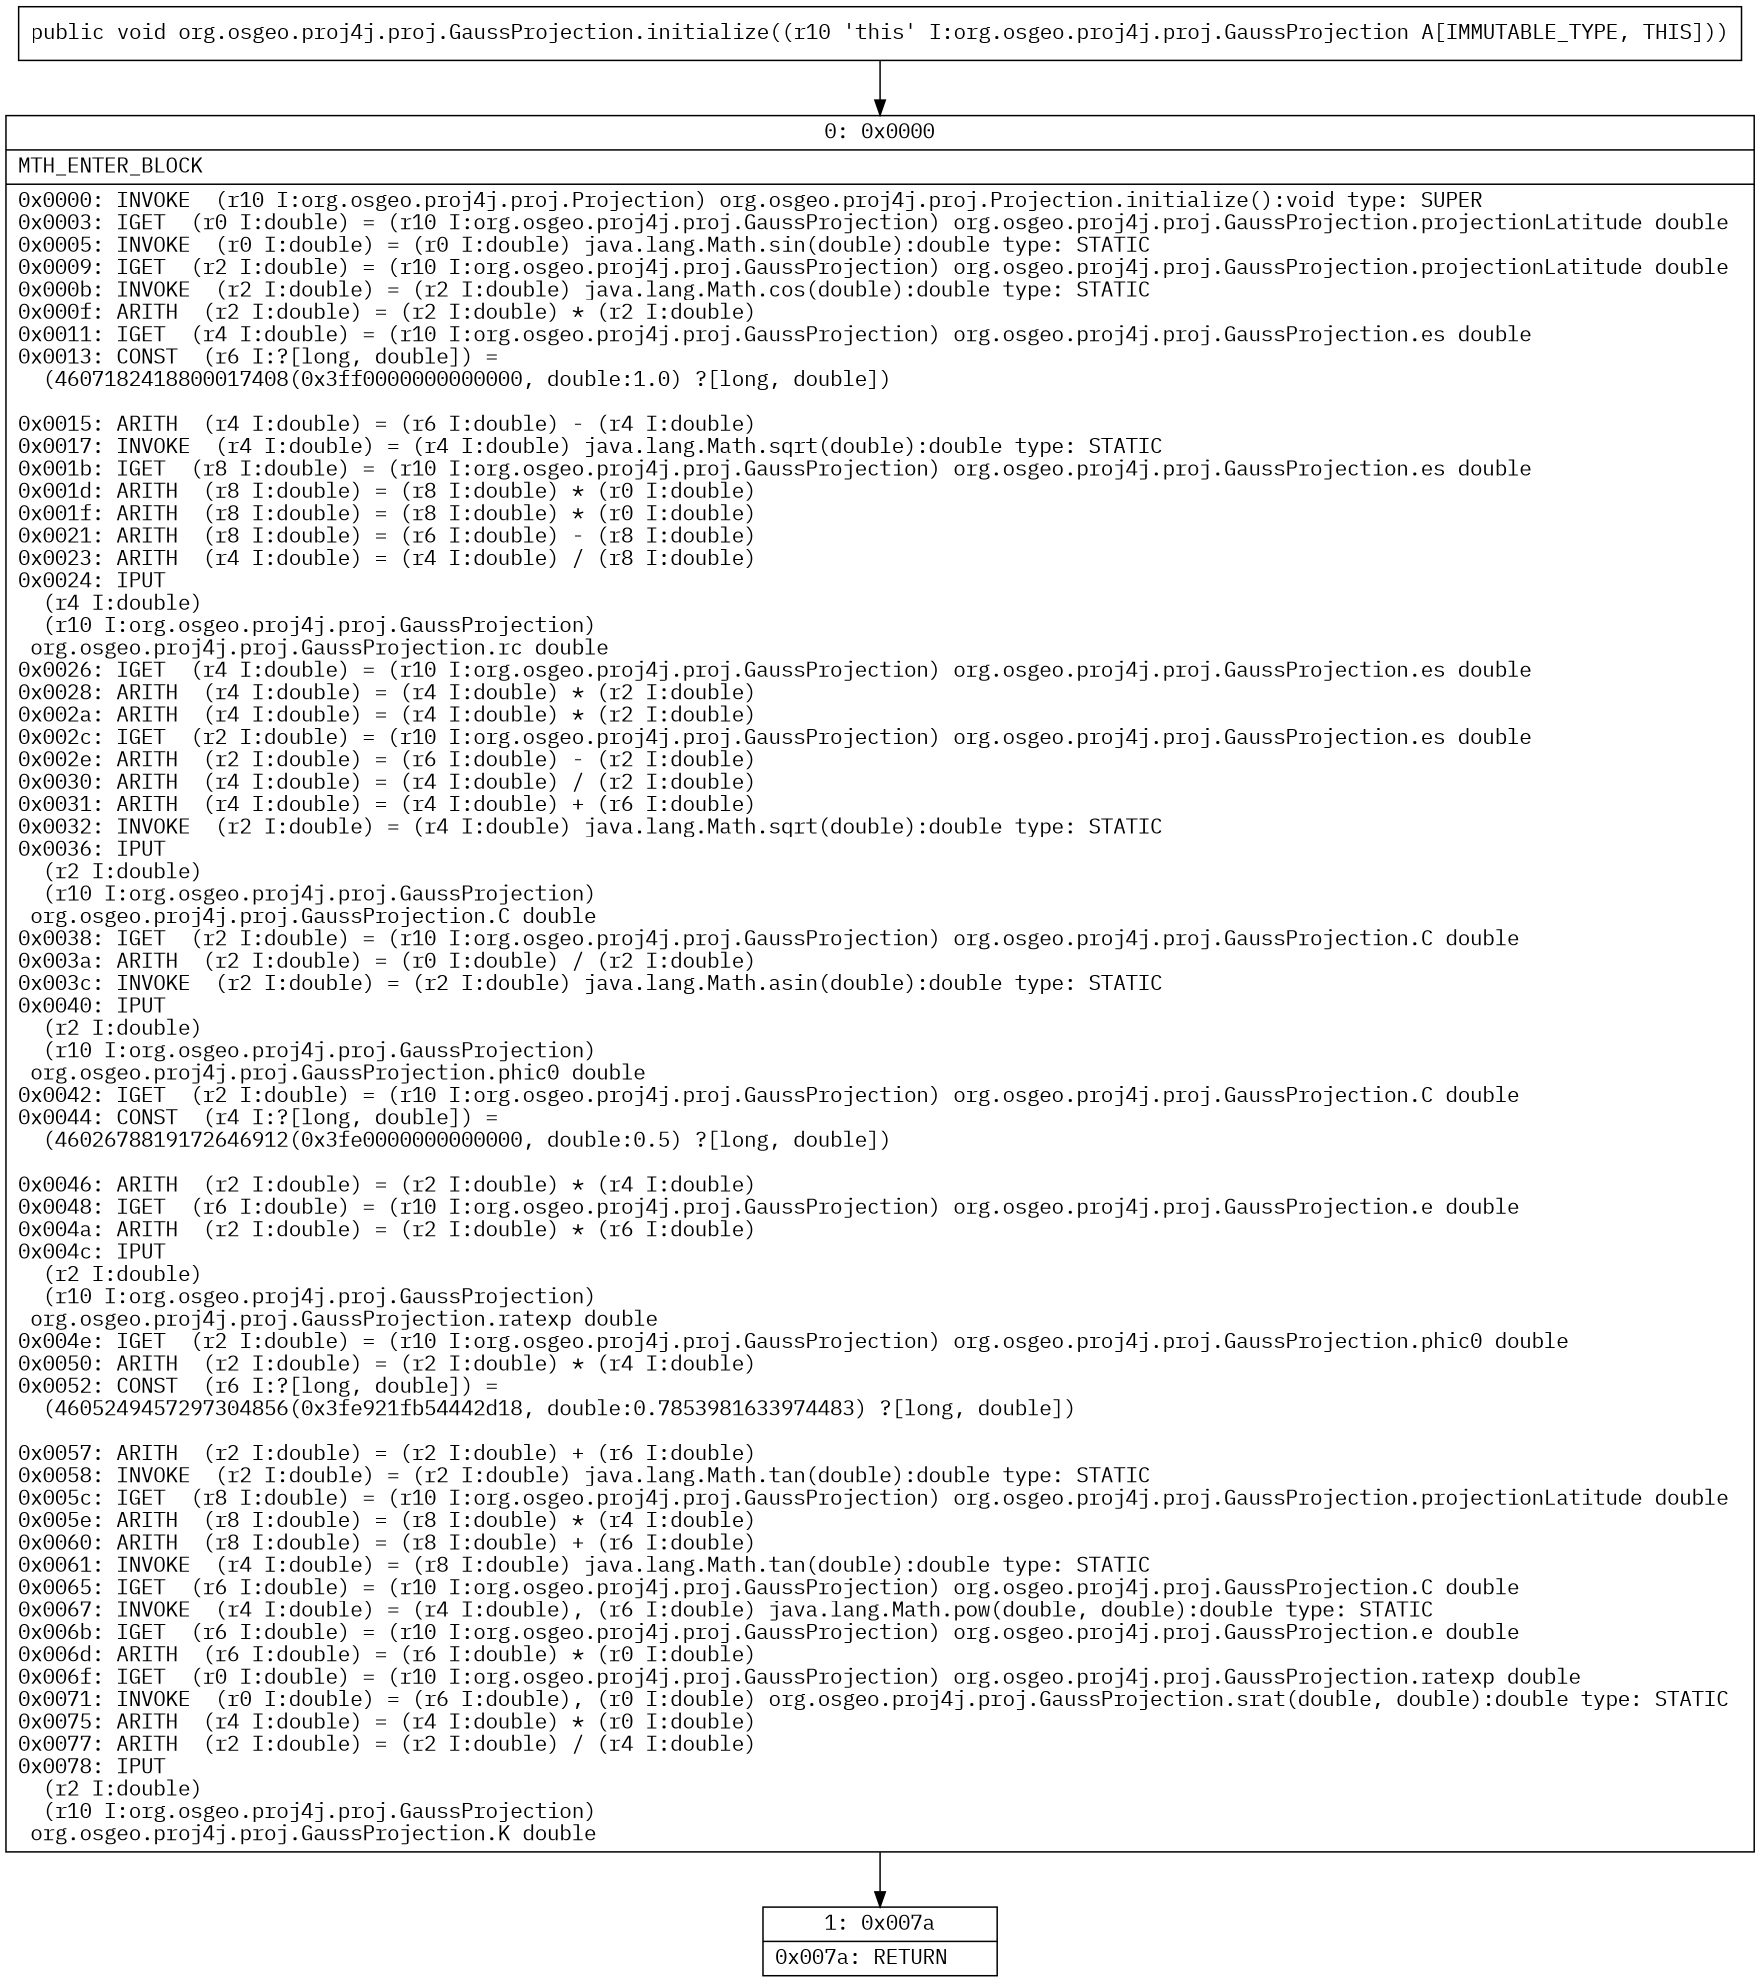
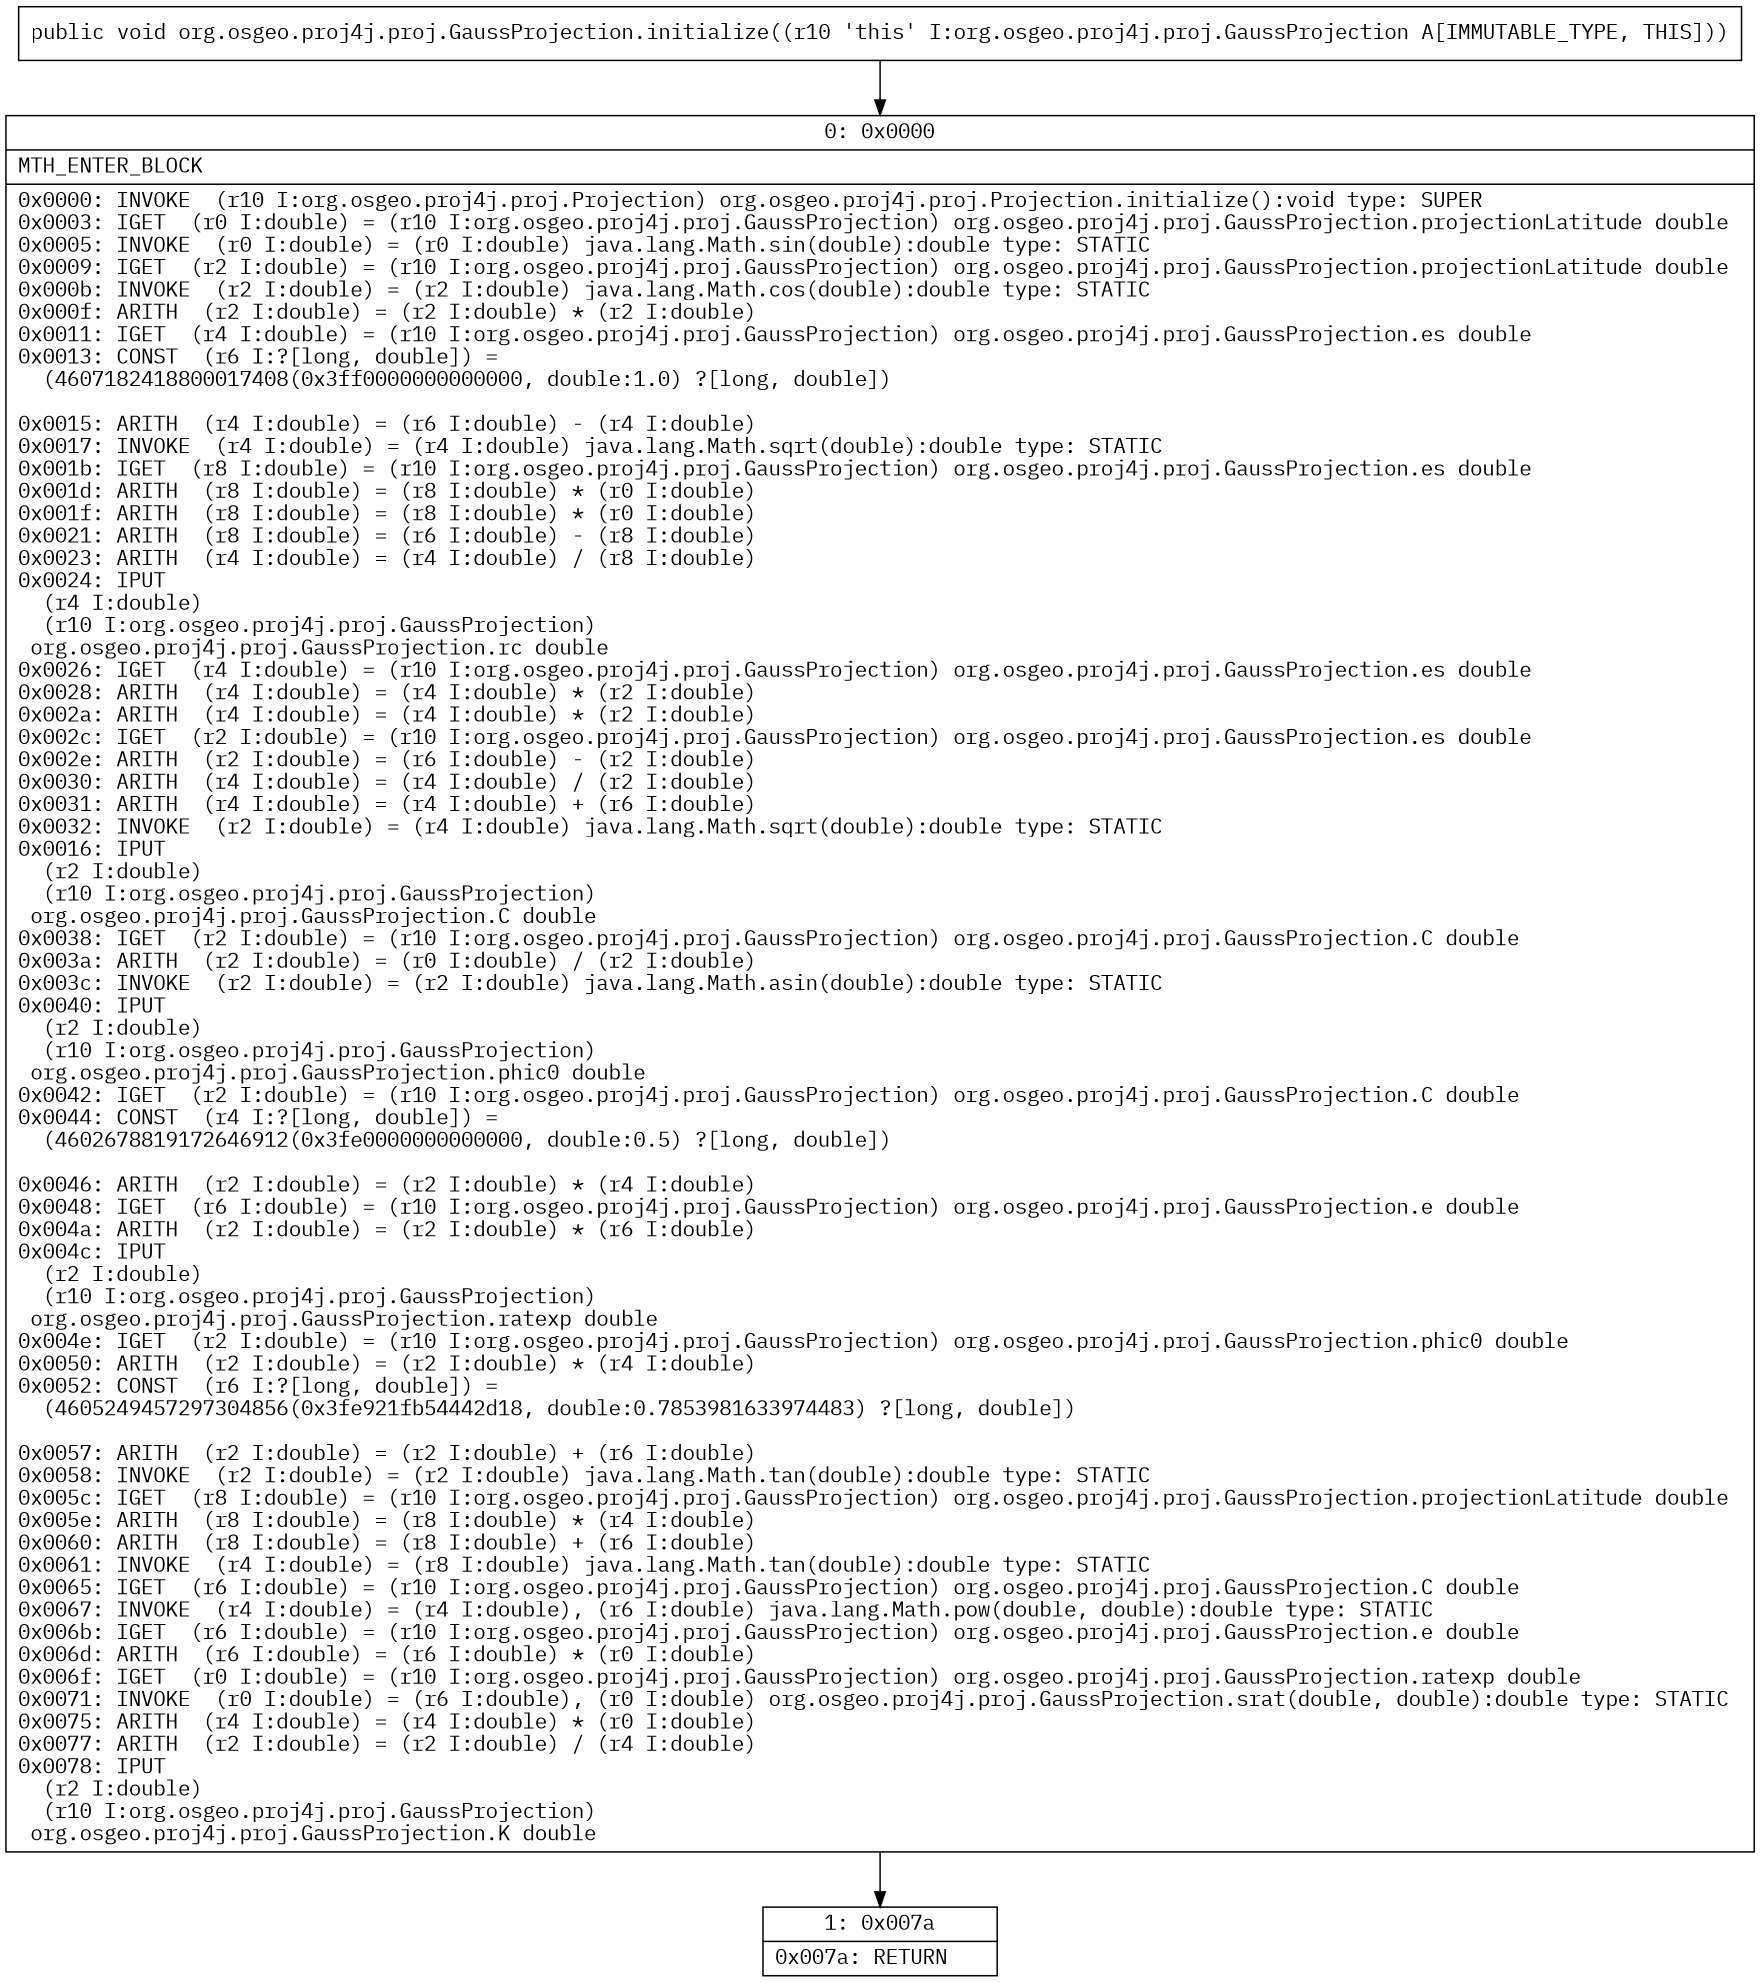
(104, 850) -> (104, 850)
